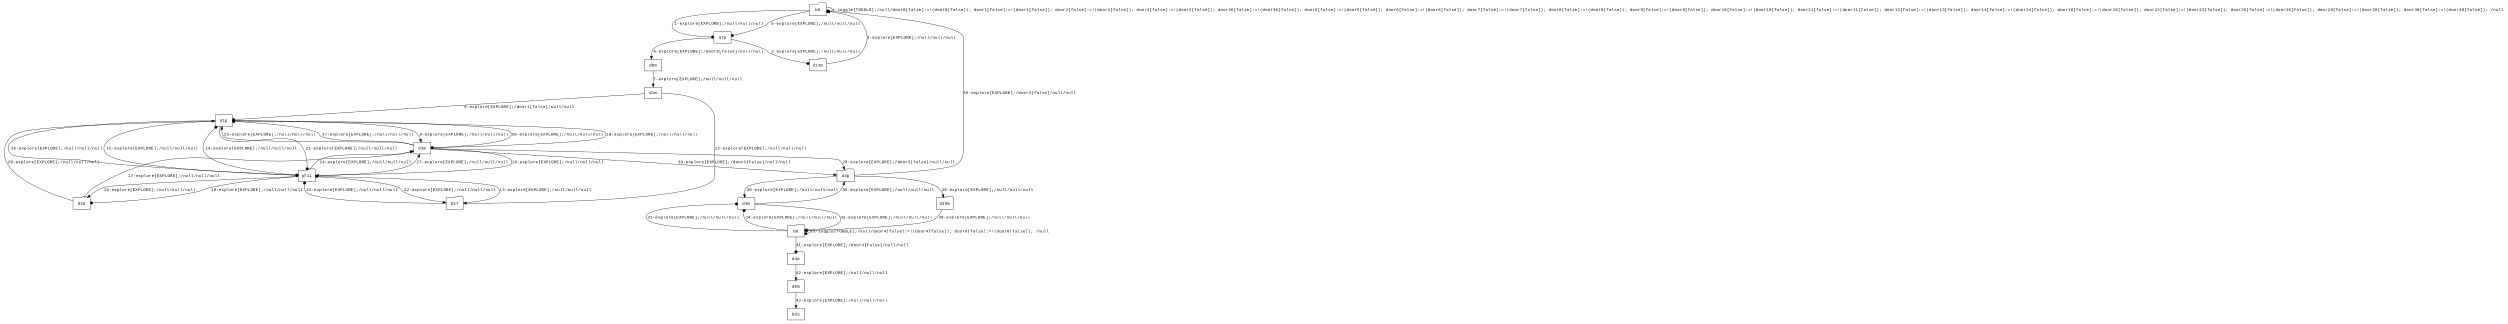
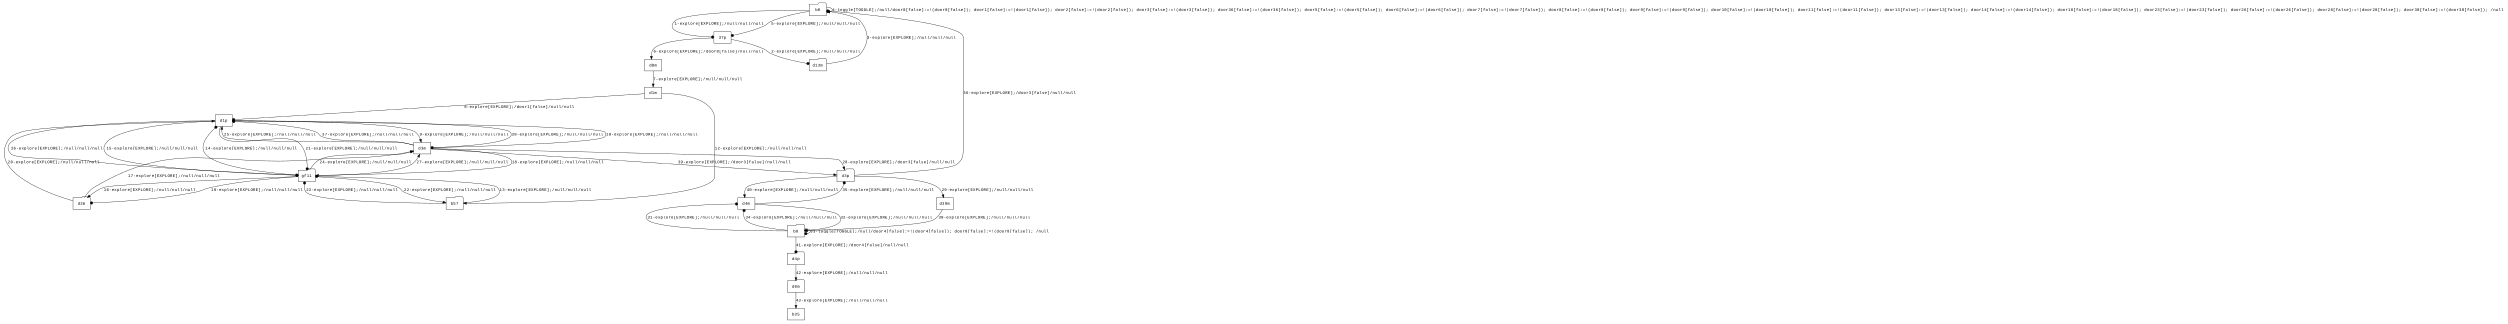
(802, 201) -> (802, 201)
(945, 204) -> (945, 204)
